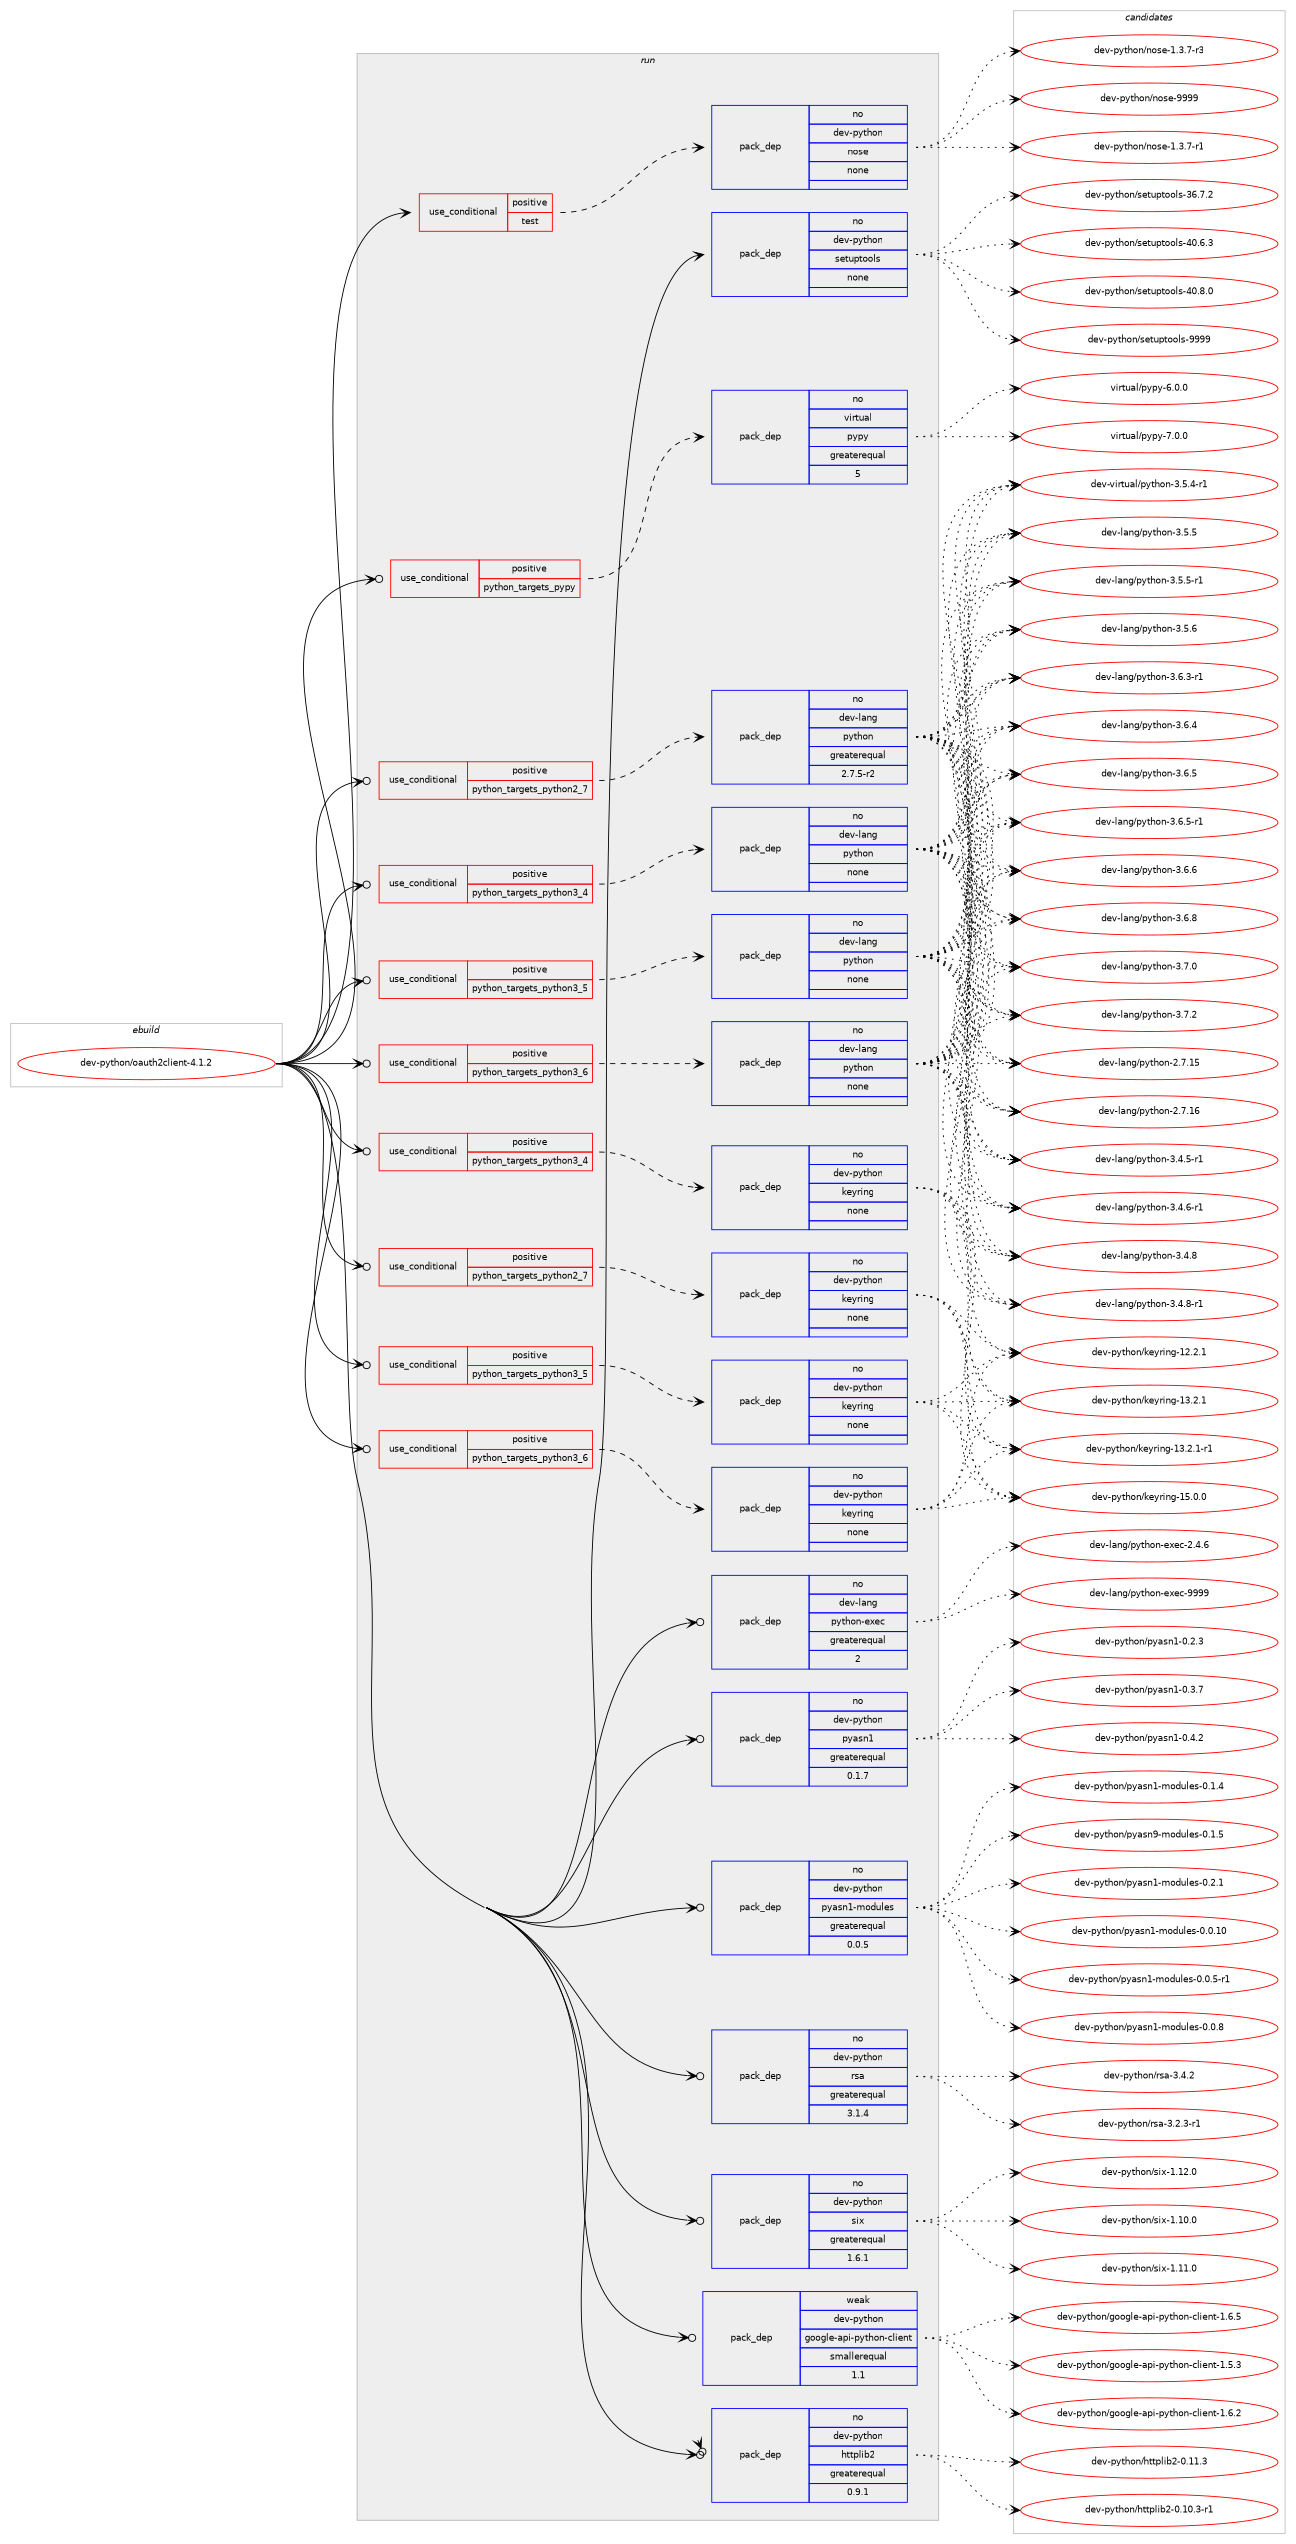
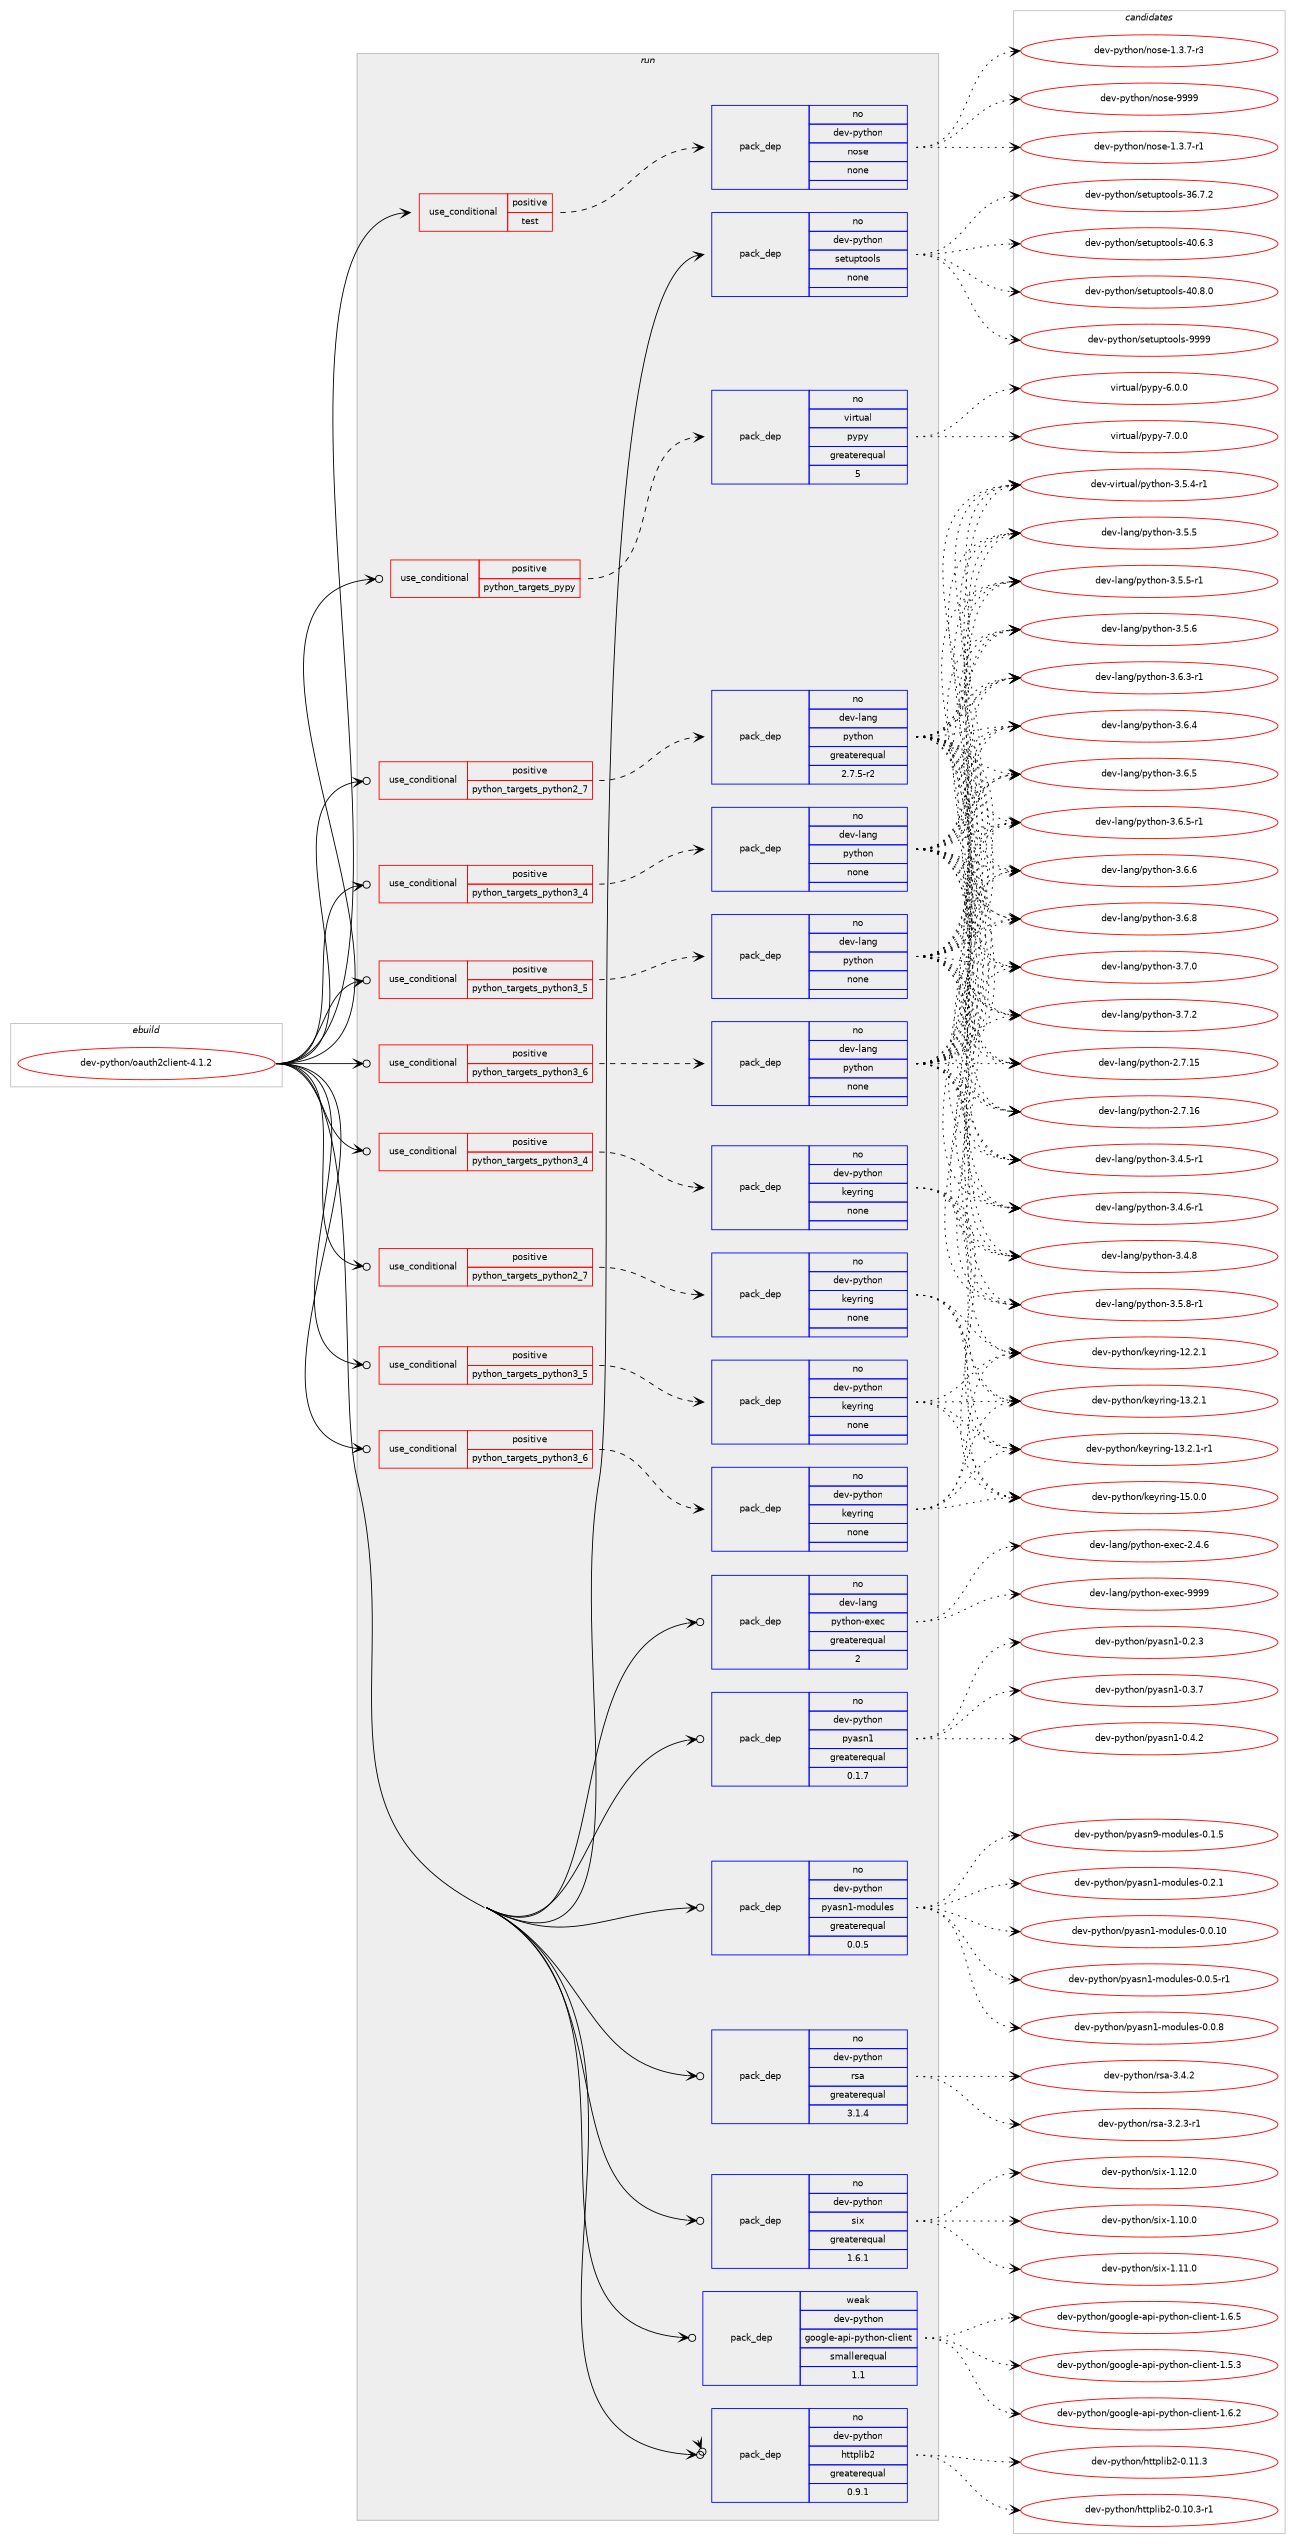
(1149, 1305) -> (1149, 1305)
(1149, 1787) -> none
